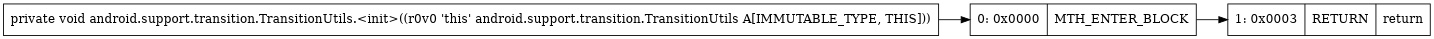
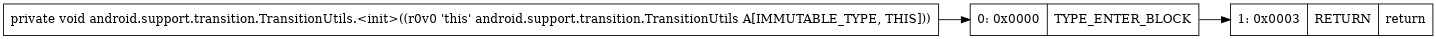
(1122, 19) -> (1123, 19)
